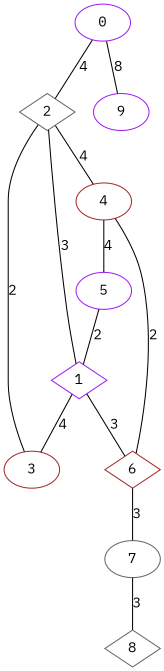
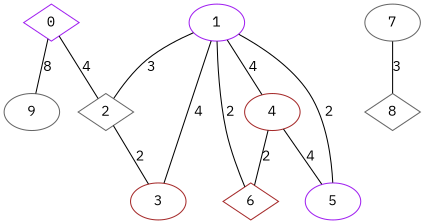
(103, 23) -> (51, 23)
(121, 112) -> (32, 112)
(74, 155) -> (245, 67)
(79, 380) -> (217, 23)
(115, 425) -> (231, 112)
(133, 514) -> none
